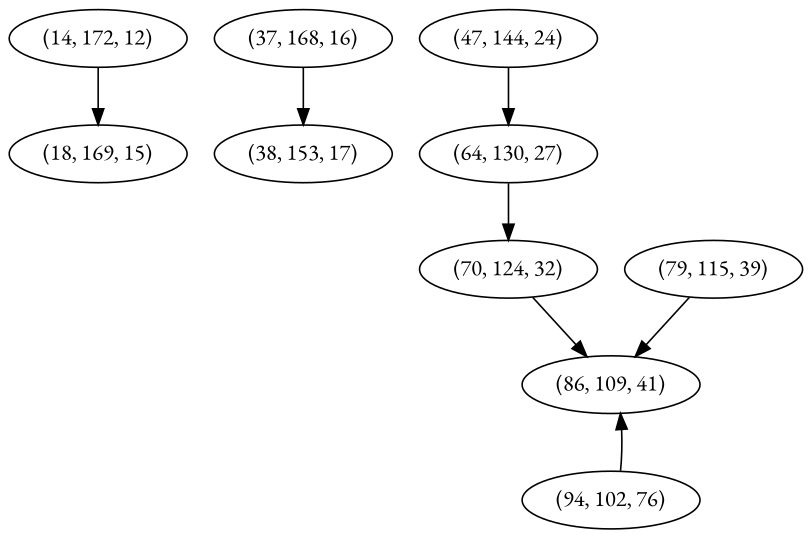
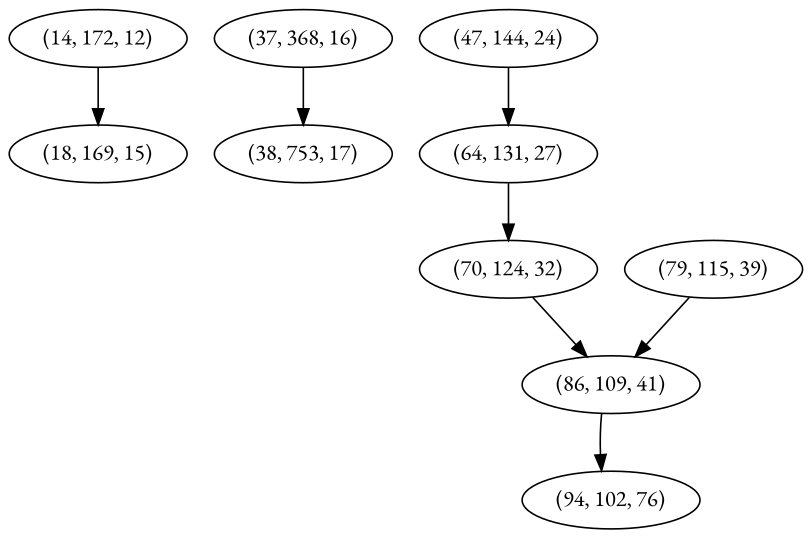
(303, 38) -> (303, 38)
(303, 154) -> (303, 154)
(508, 154) -> (508, 154)
(622, 450) -> (600, 434)
